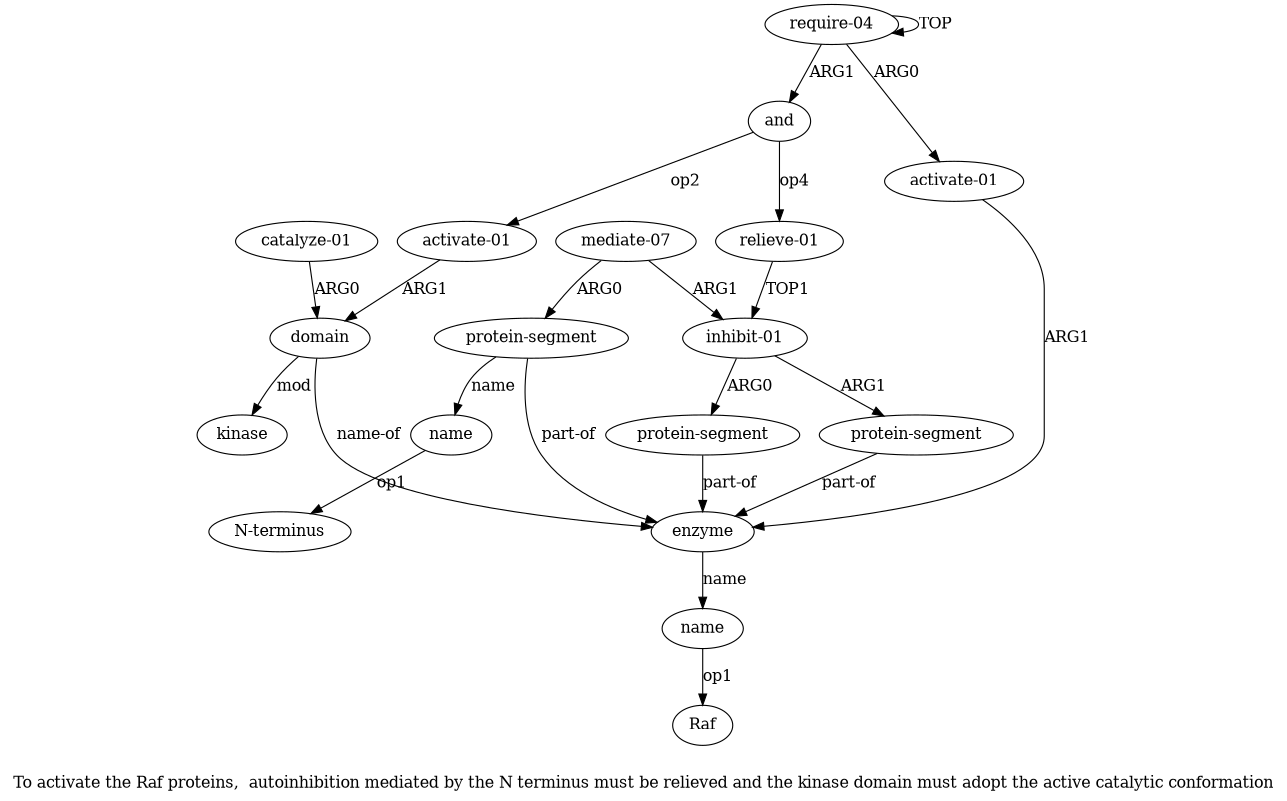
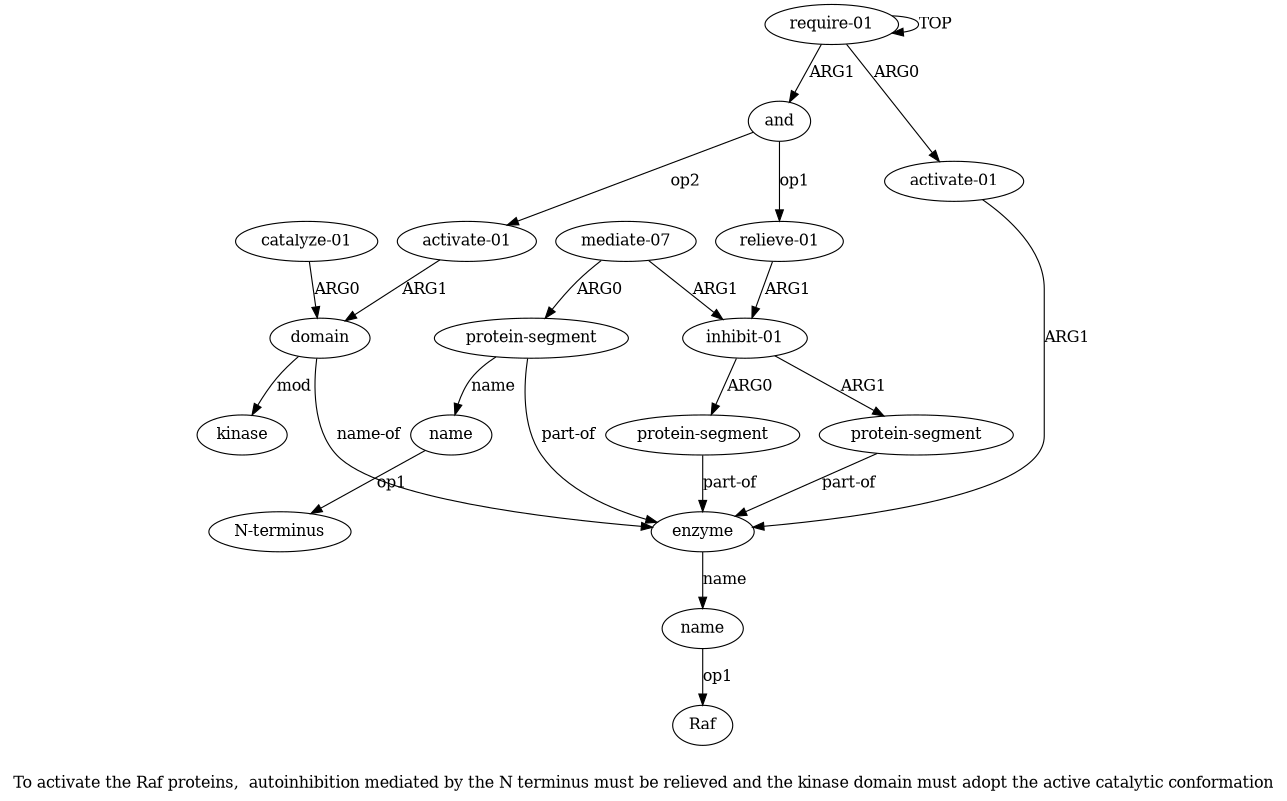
(832, 24) -> (832, 24)
(794, 181) -> (794, 181)
(788, 290) -> (788, 290)
